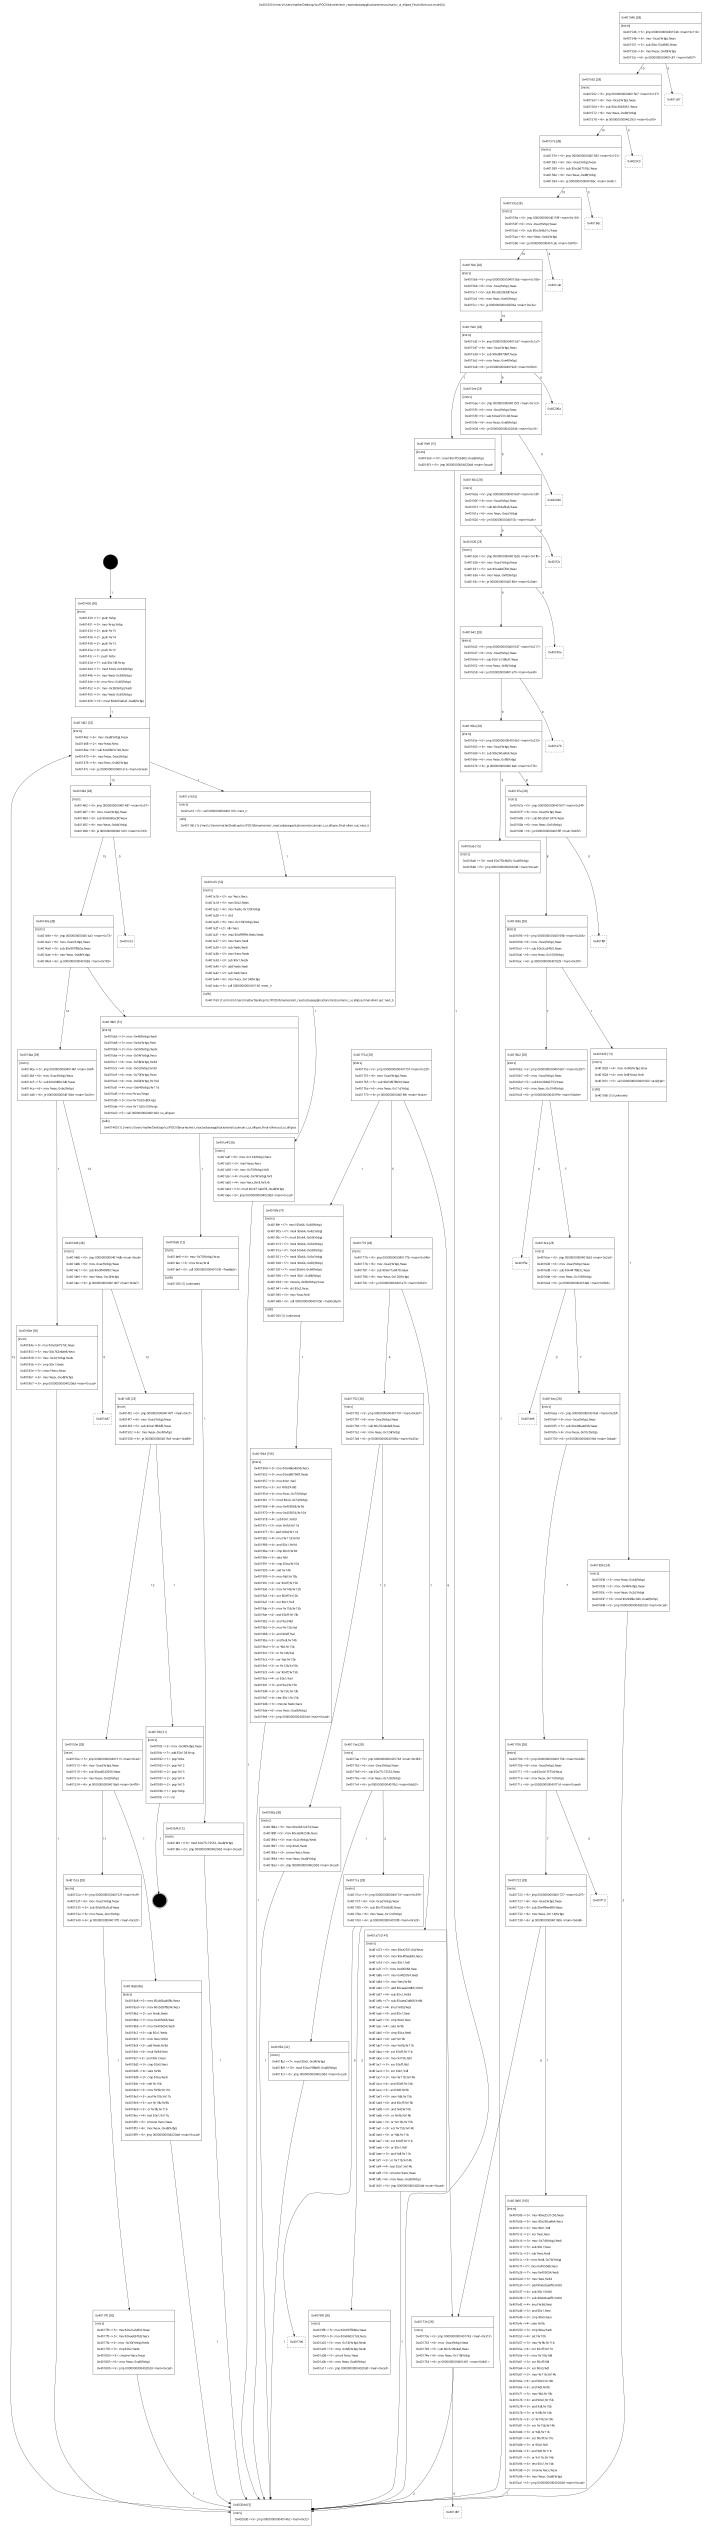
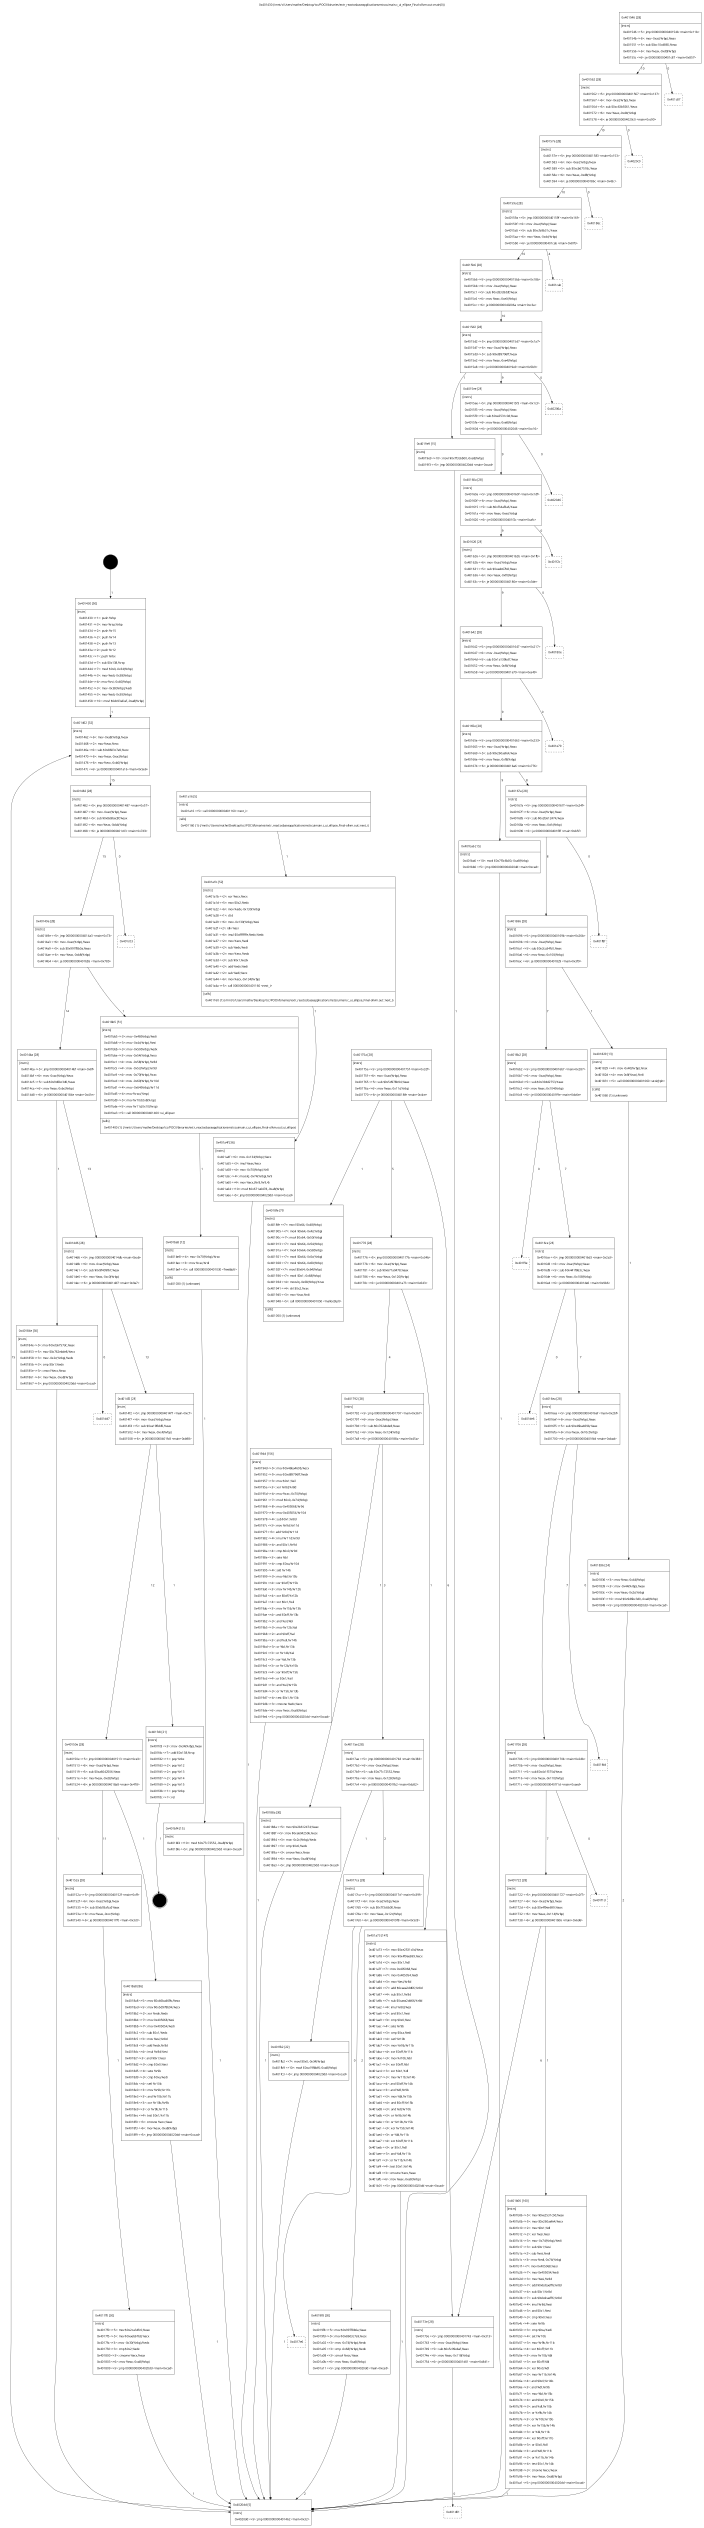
(186, 776) -> none
(299, 1384) -> none
none -> (599, 1765)
(423, 2480) -> (331, 2440)
